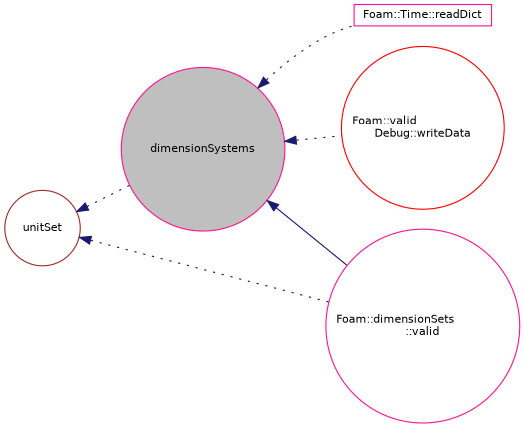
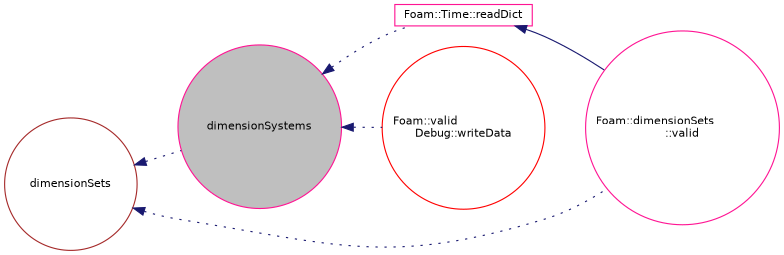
(43, 228) -> (71, 184)
(312, 237) -> (566, 47)
